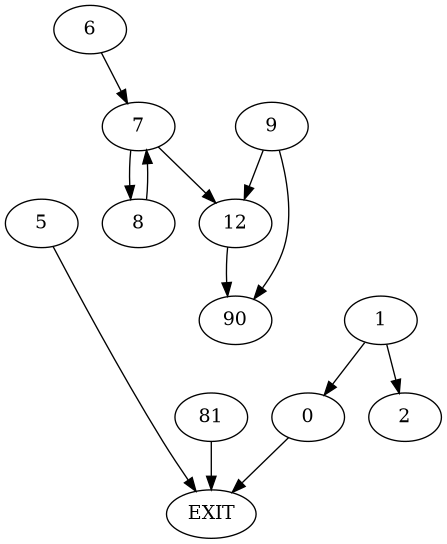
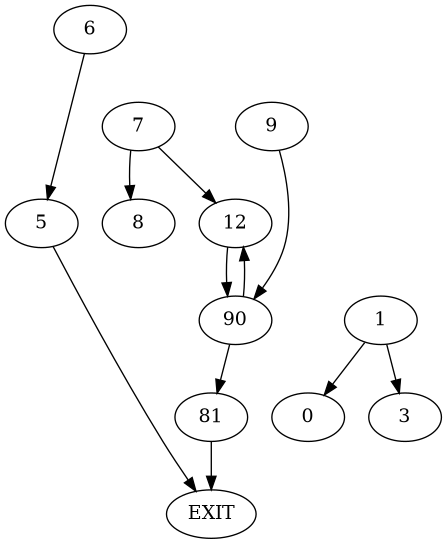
(111, 72) -> (68, 120)
(256, 168) -> (245, 279)
(148, 182) -> none
none -> (225, 362)
(405, 417) -> (405, 417)
(265, 460) -> none
